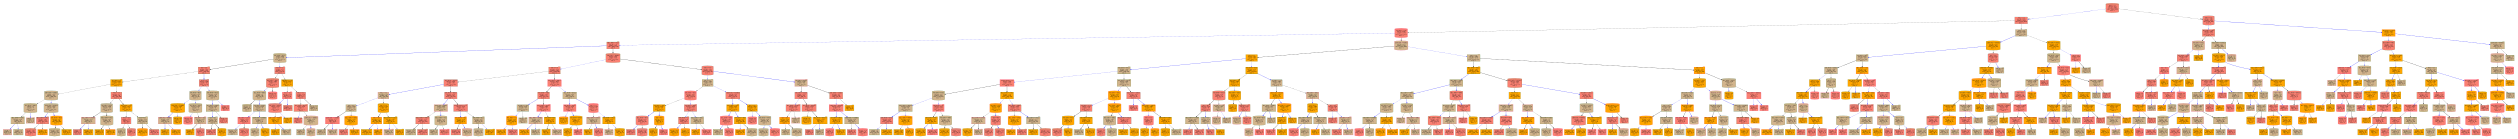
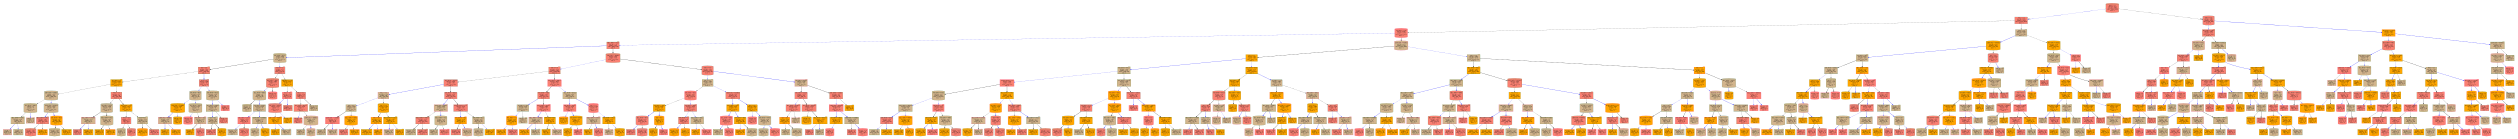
(841, 132) -> none
none -> (2042, 132)
